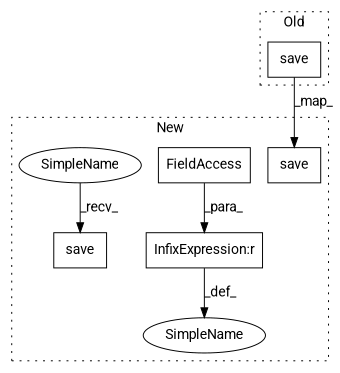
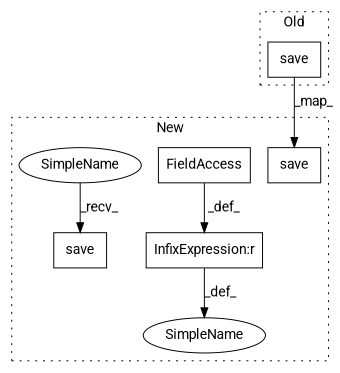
(224, 208) -> (224, 208)
